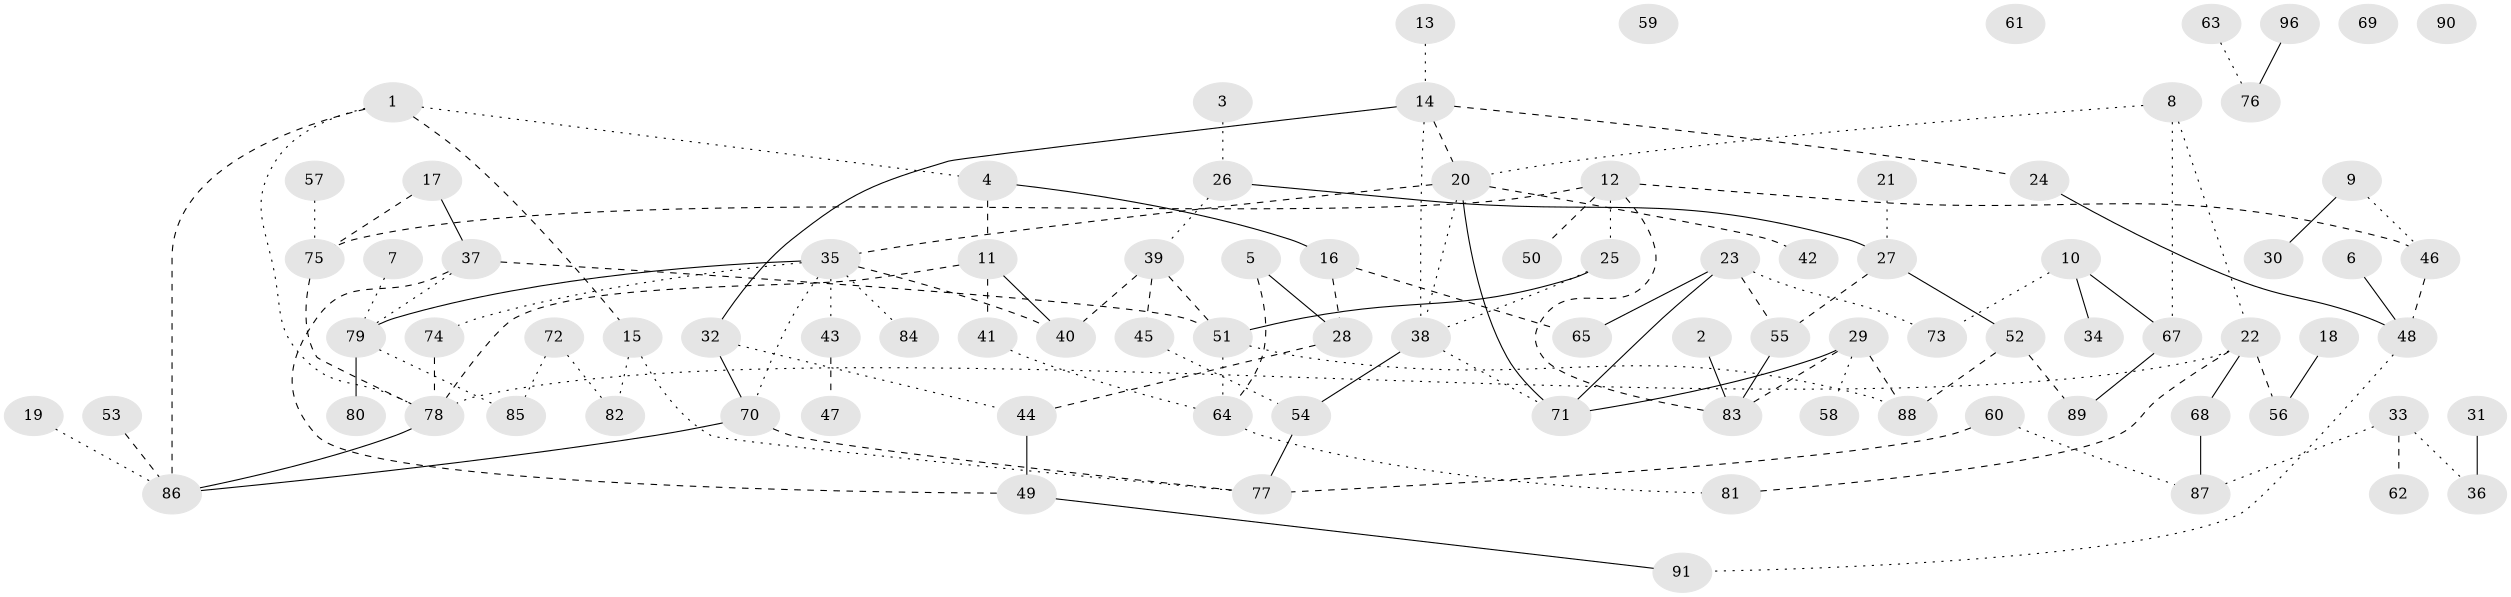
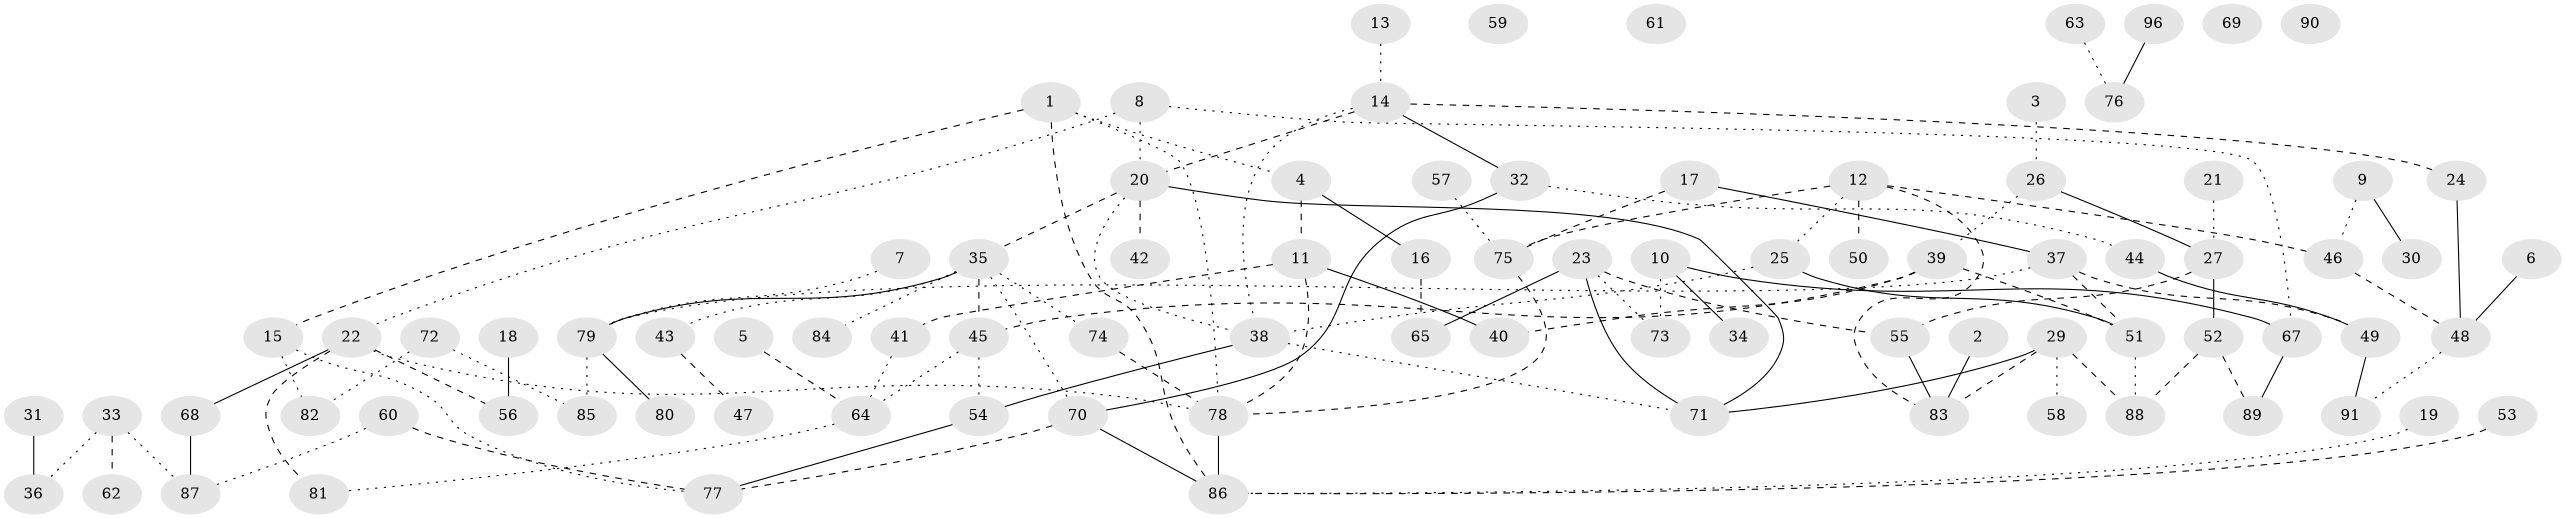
(919, 283) -> (979, 298)
(1343, 338) -> none
(1223, 385) -> (920, 377)
